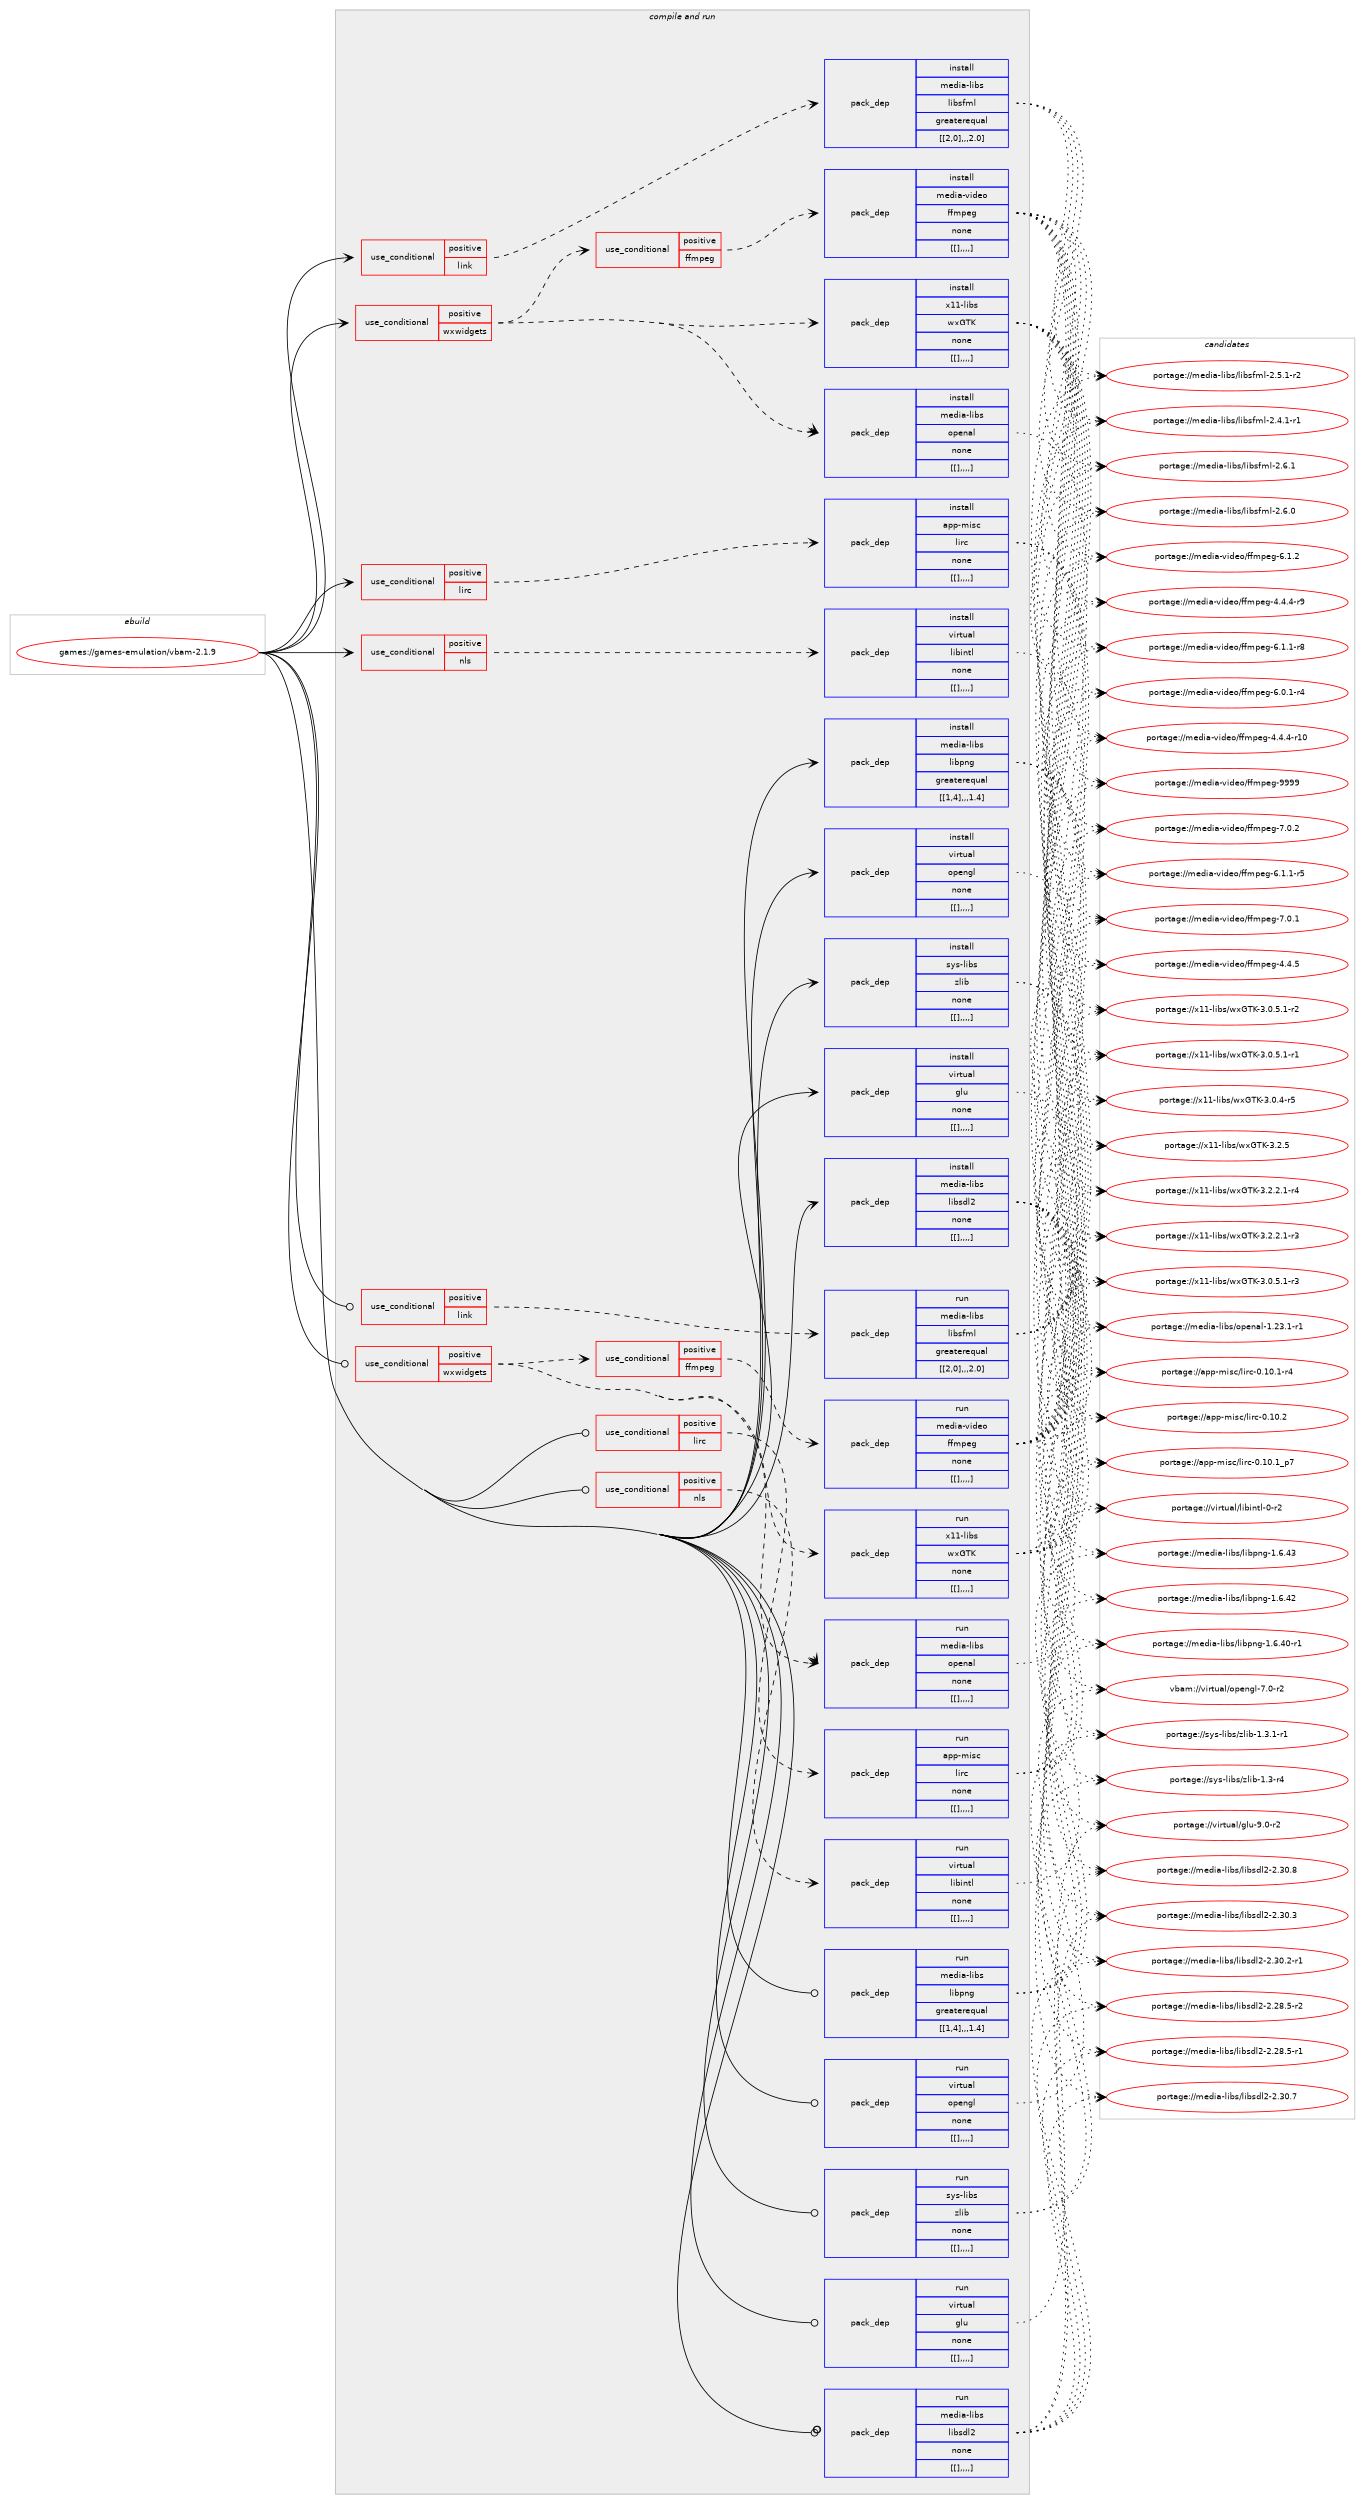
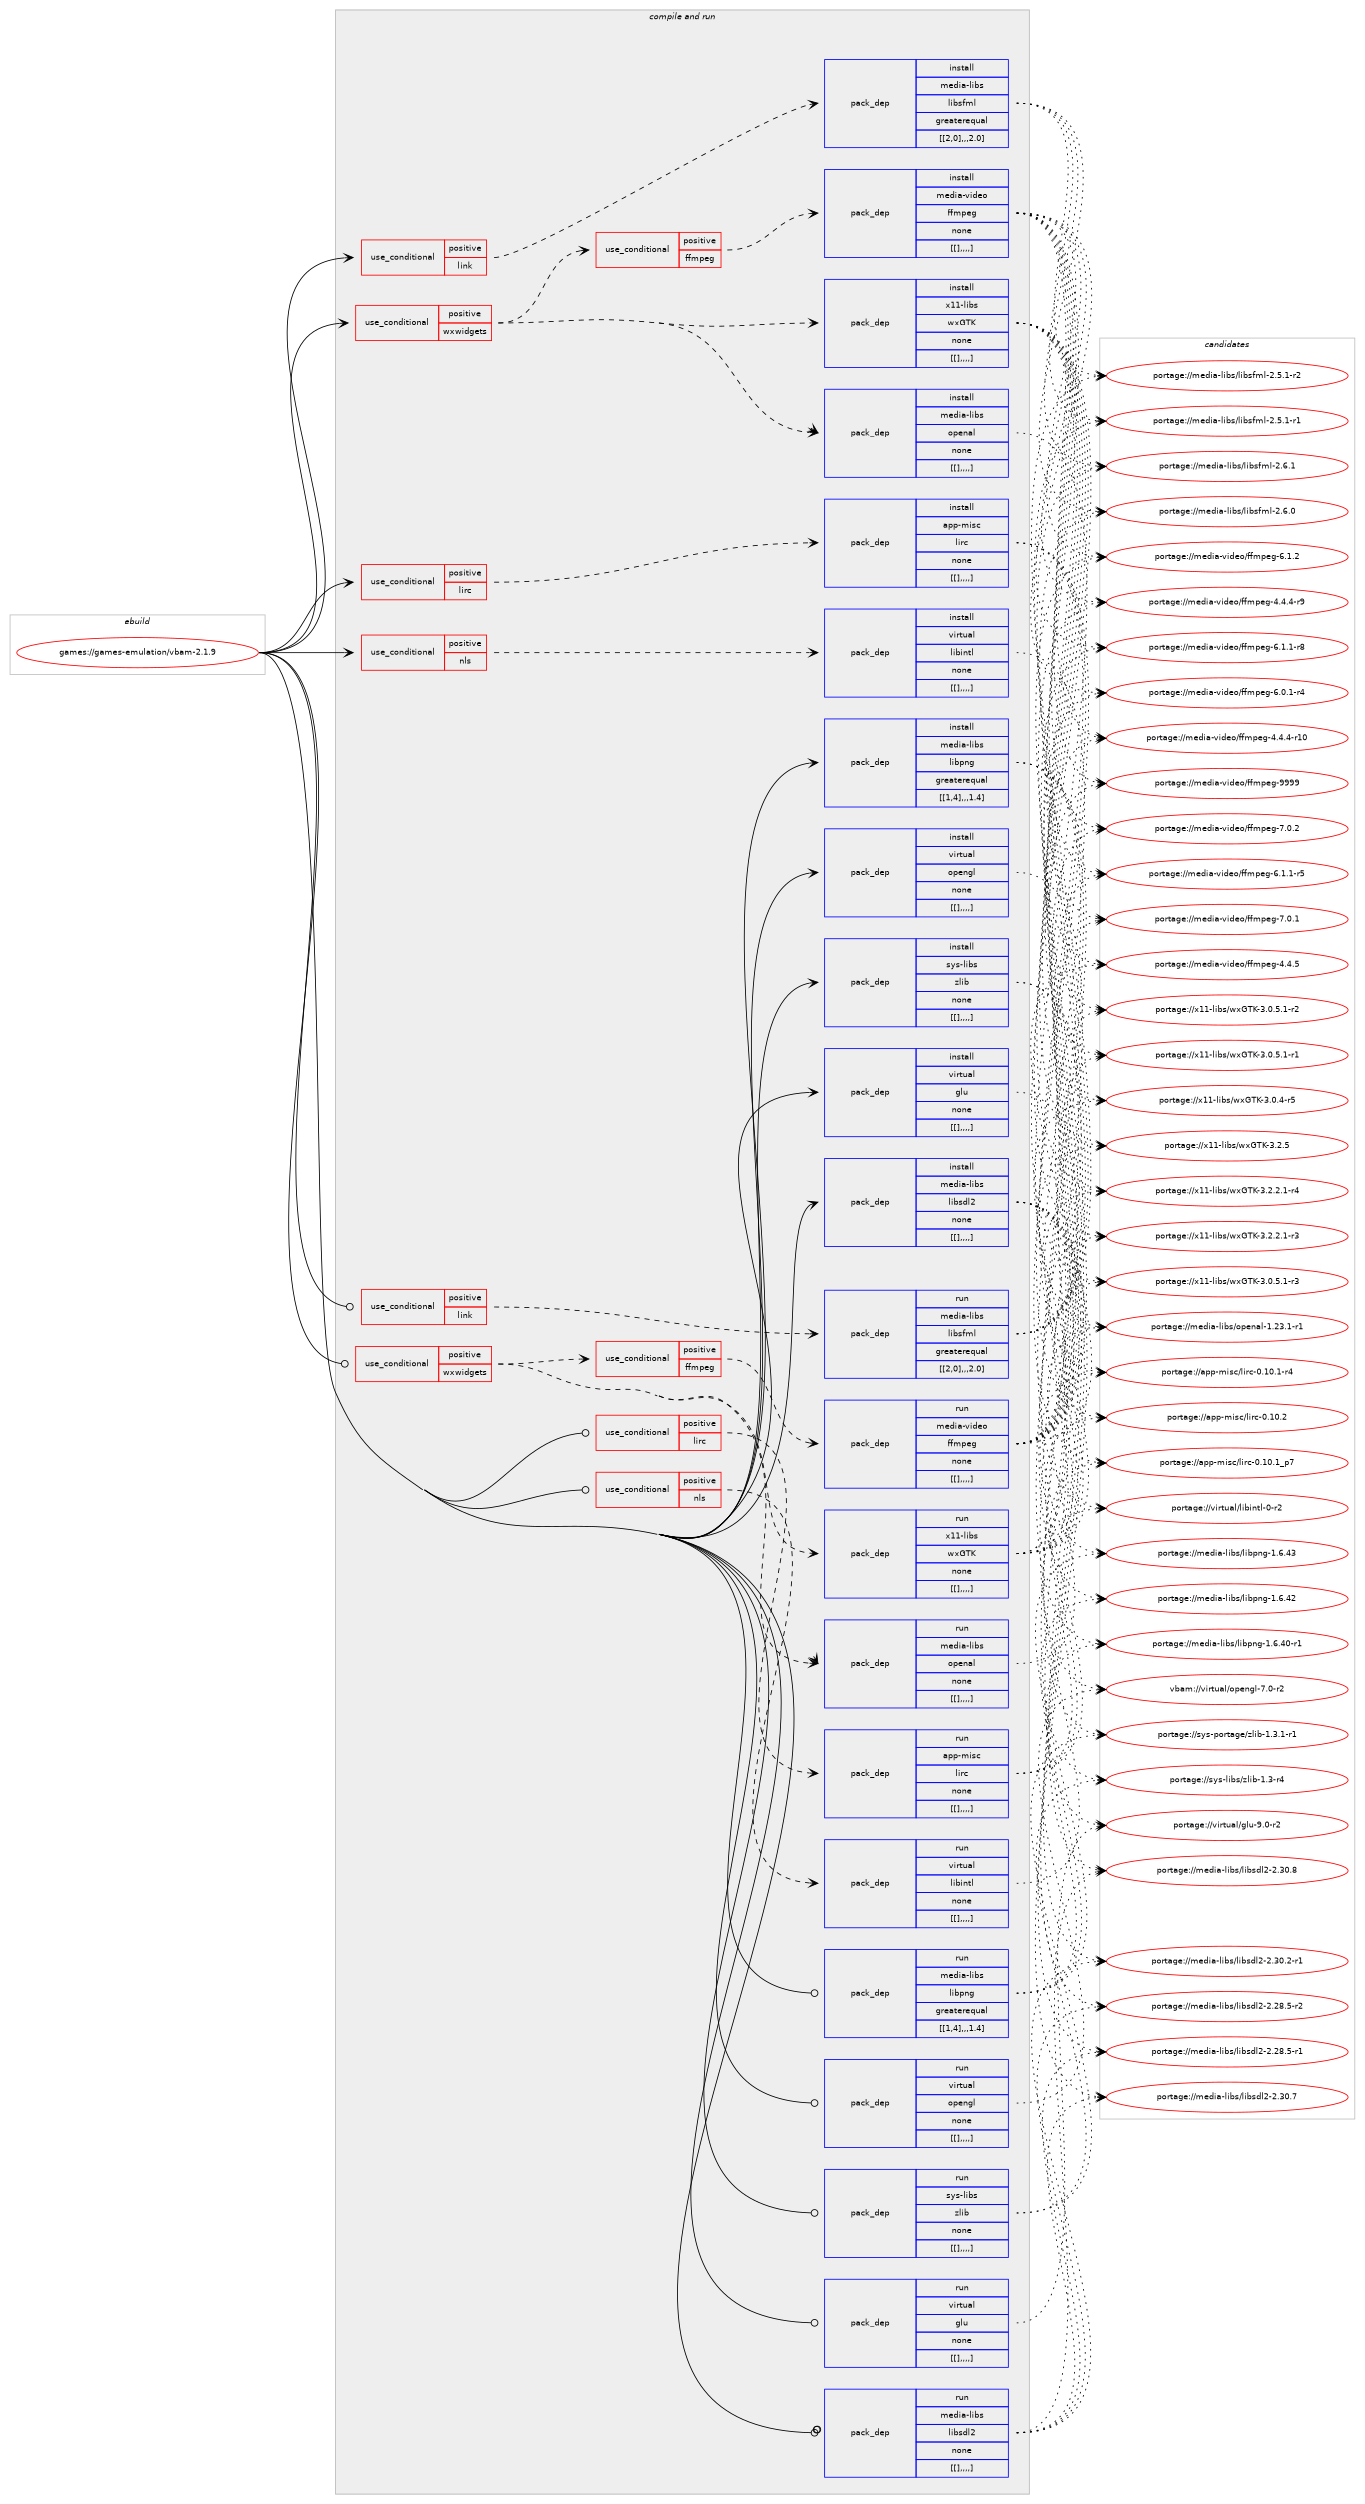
(1227, 421) -> (1227, 421)
(1227, 1735) -> (1227, 1735)
(1227, 1916) -> none
